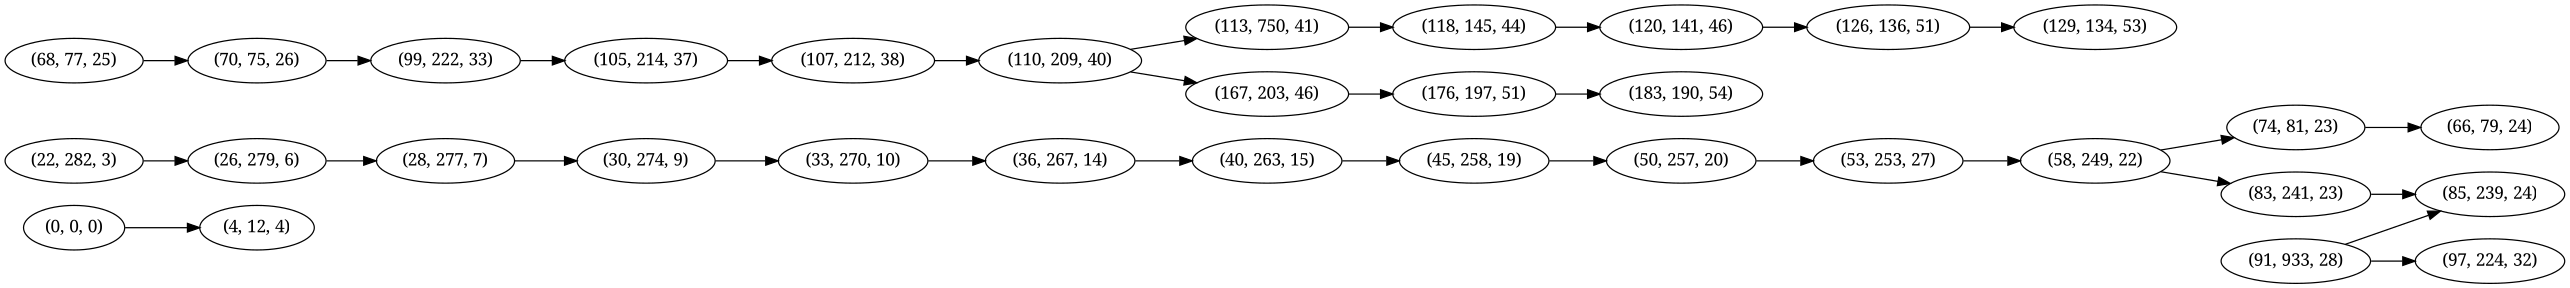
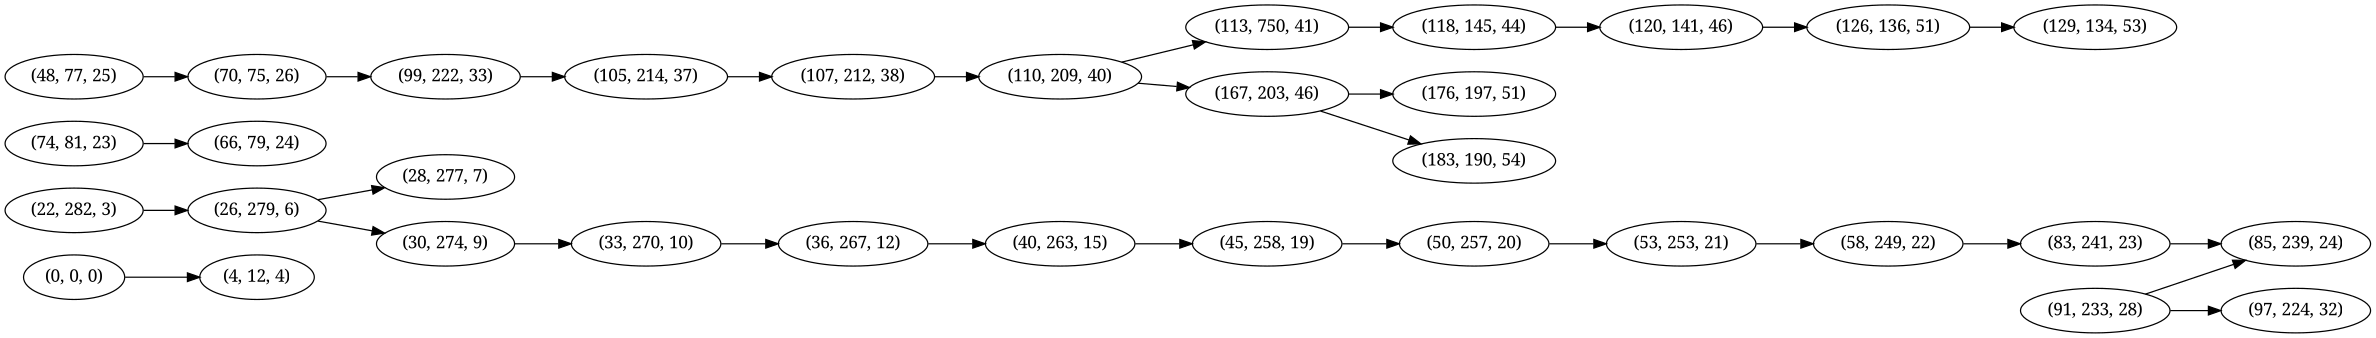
(74, 61) -> (74, 77)
(1572, 94) -> (1365, 126)
(2191, 145) -> none
(540, 161) -> (345, 226)
(1060, 161) -> (853, 244)
(1888, 161) -> (1681, 244)
(2296, 261) -> (2095, 311)
